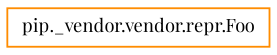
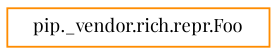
(138, 28) -> (138, 28)
